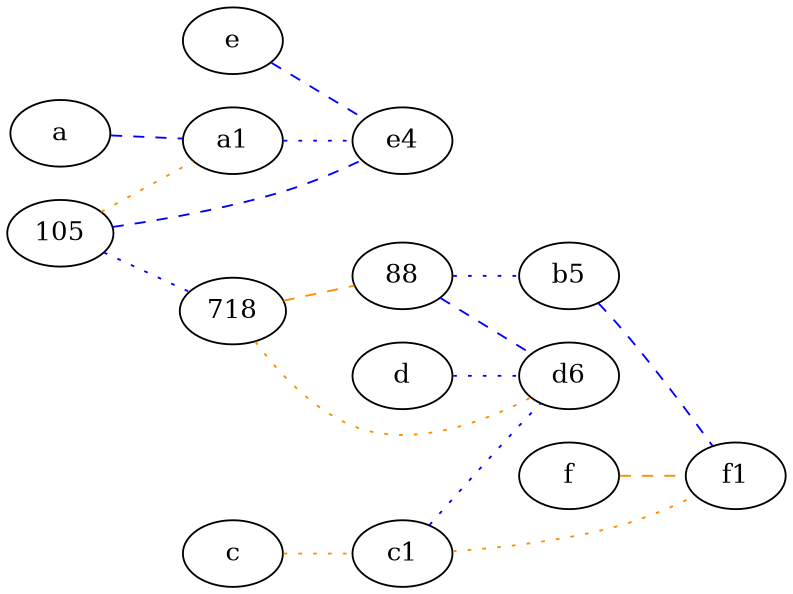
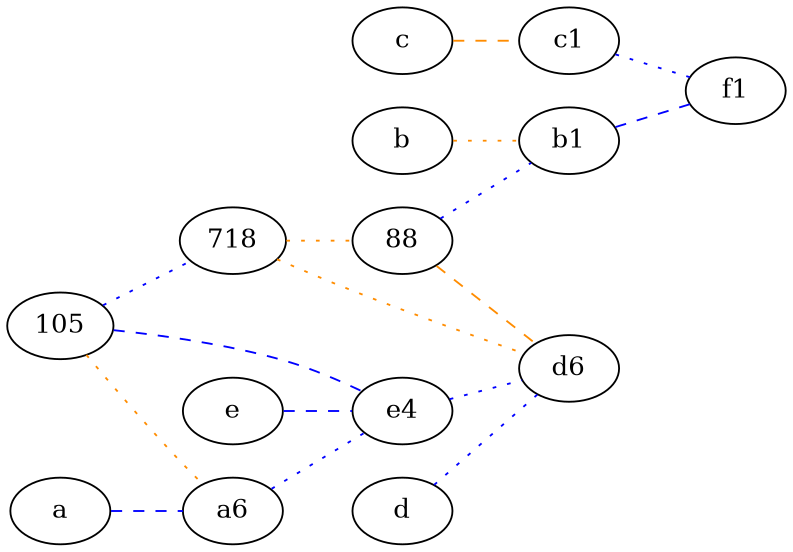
(233, 141) -> (233, 511)
none -> (402, 141)
(569, 276) -> (569, 141)
(319, 293) -> (319, 241)
(486, 326) -> (486, 305)
(484, 464) -> (486, 390)
(569, 476) -> none
(577, 536) -> (653, 66)
(318, 554) -> (486, 41)
